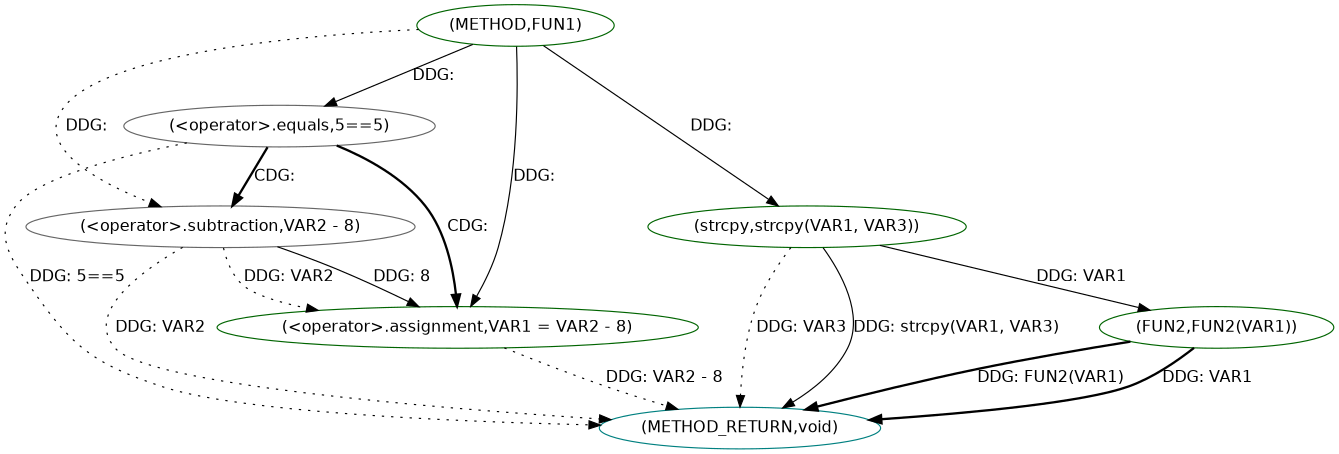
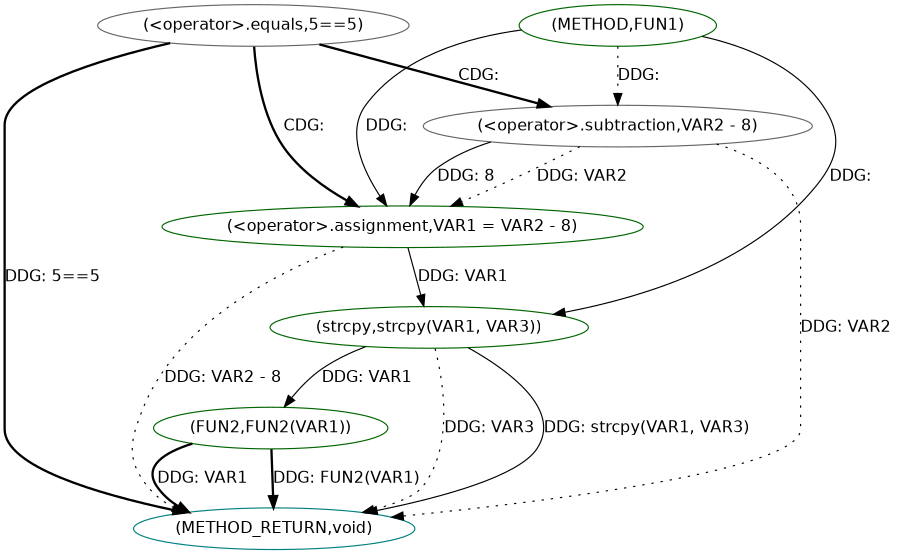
(404, 73) -> none
none -> (414, 272)
(155, 384) -> (5, 279)
